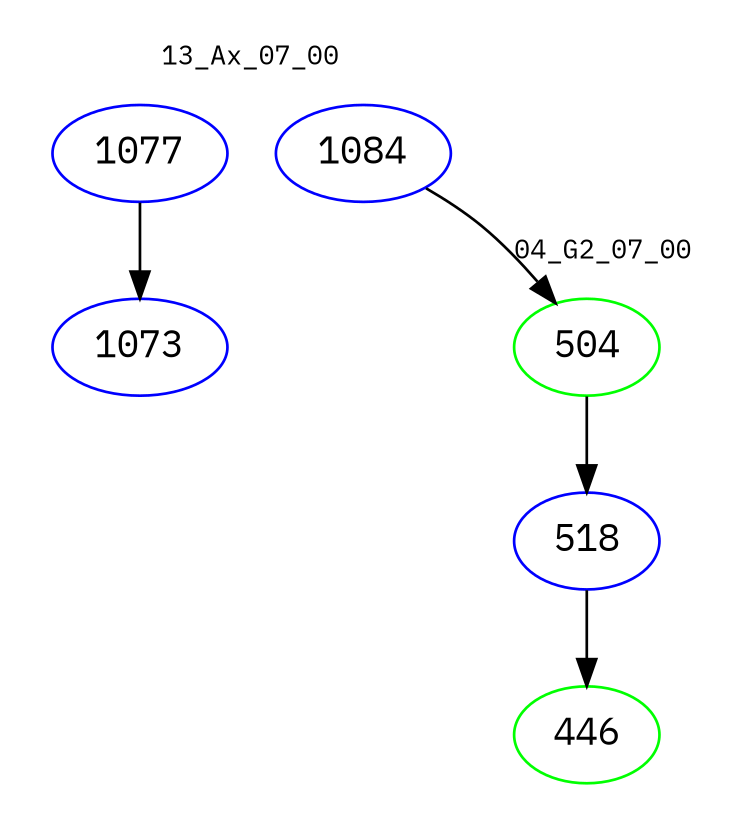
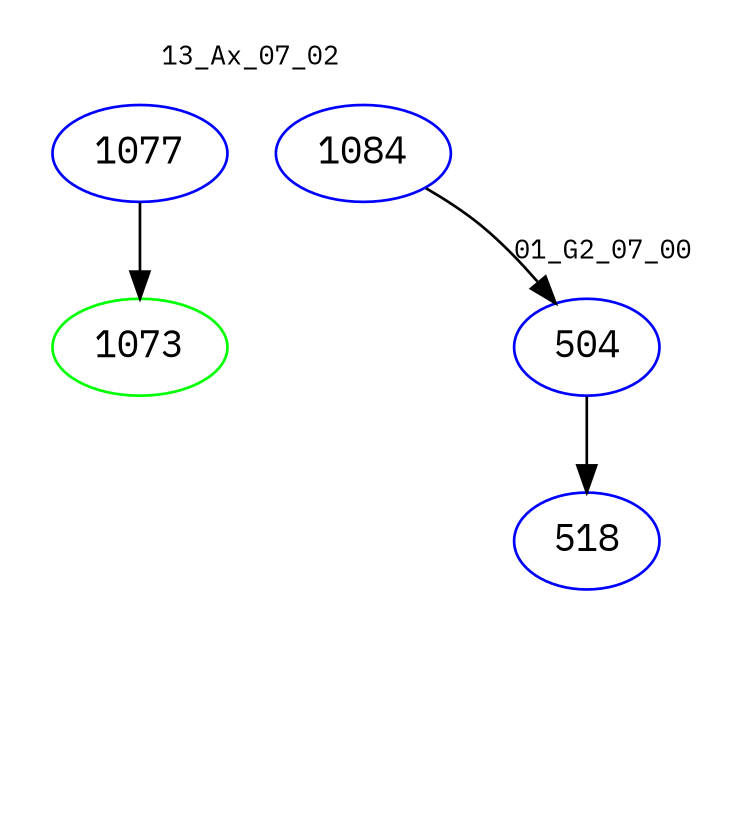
(252, 58) -> (252, 58)
(604, 252) -> (604, 252)
(140, 347) -> (140, 347)
(587, 347) -> (587, 347)
(587, 735) -> none
